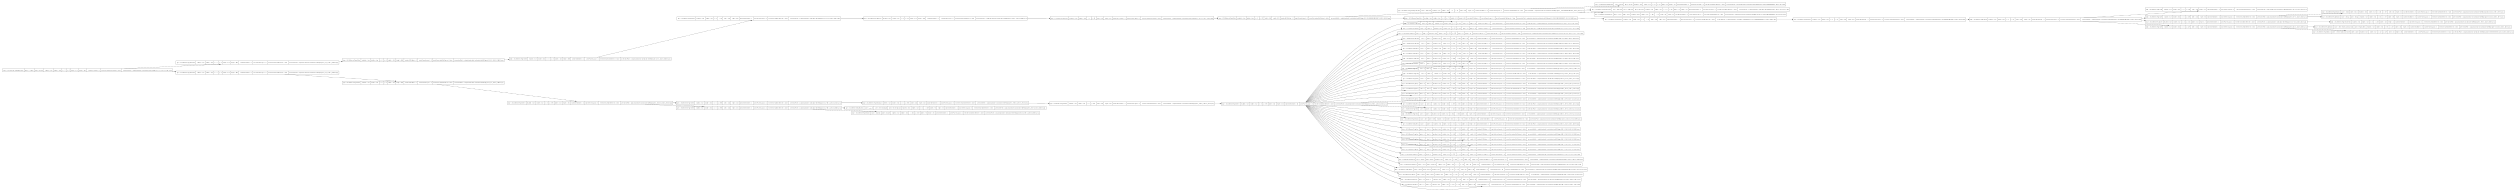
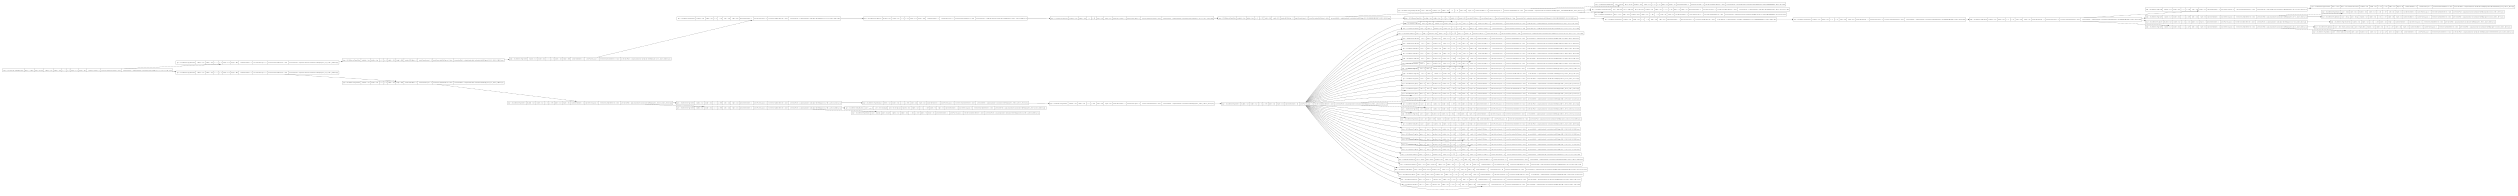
none -> (2413, 7)
